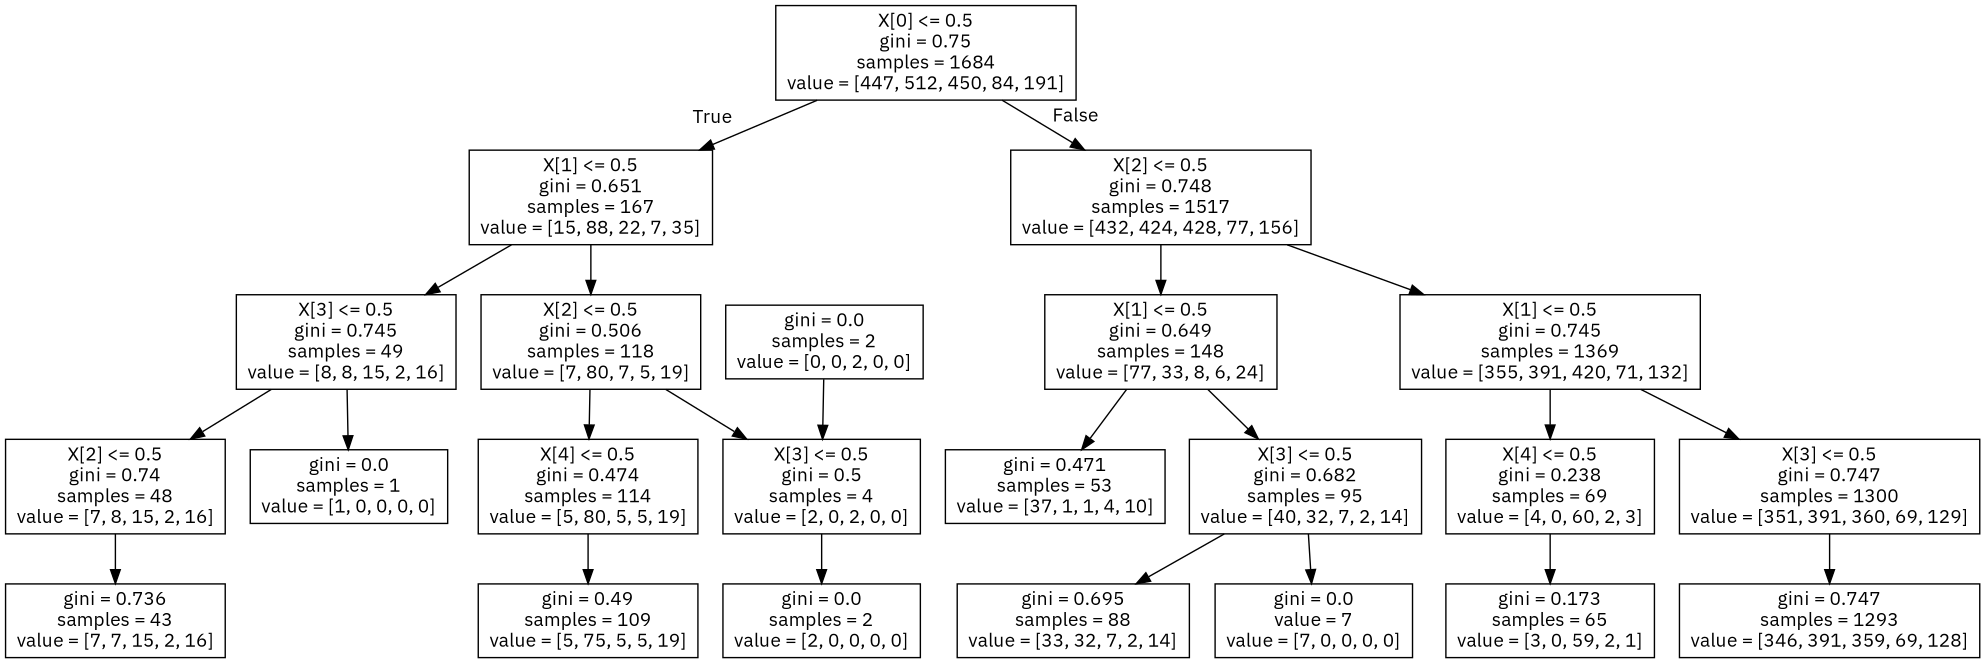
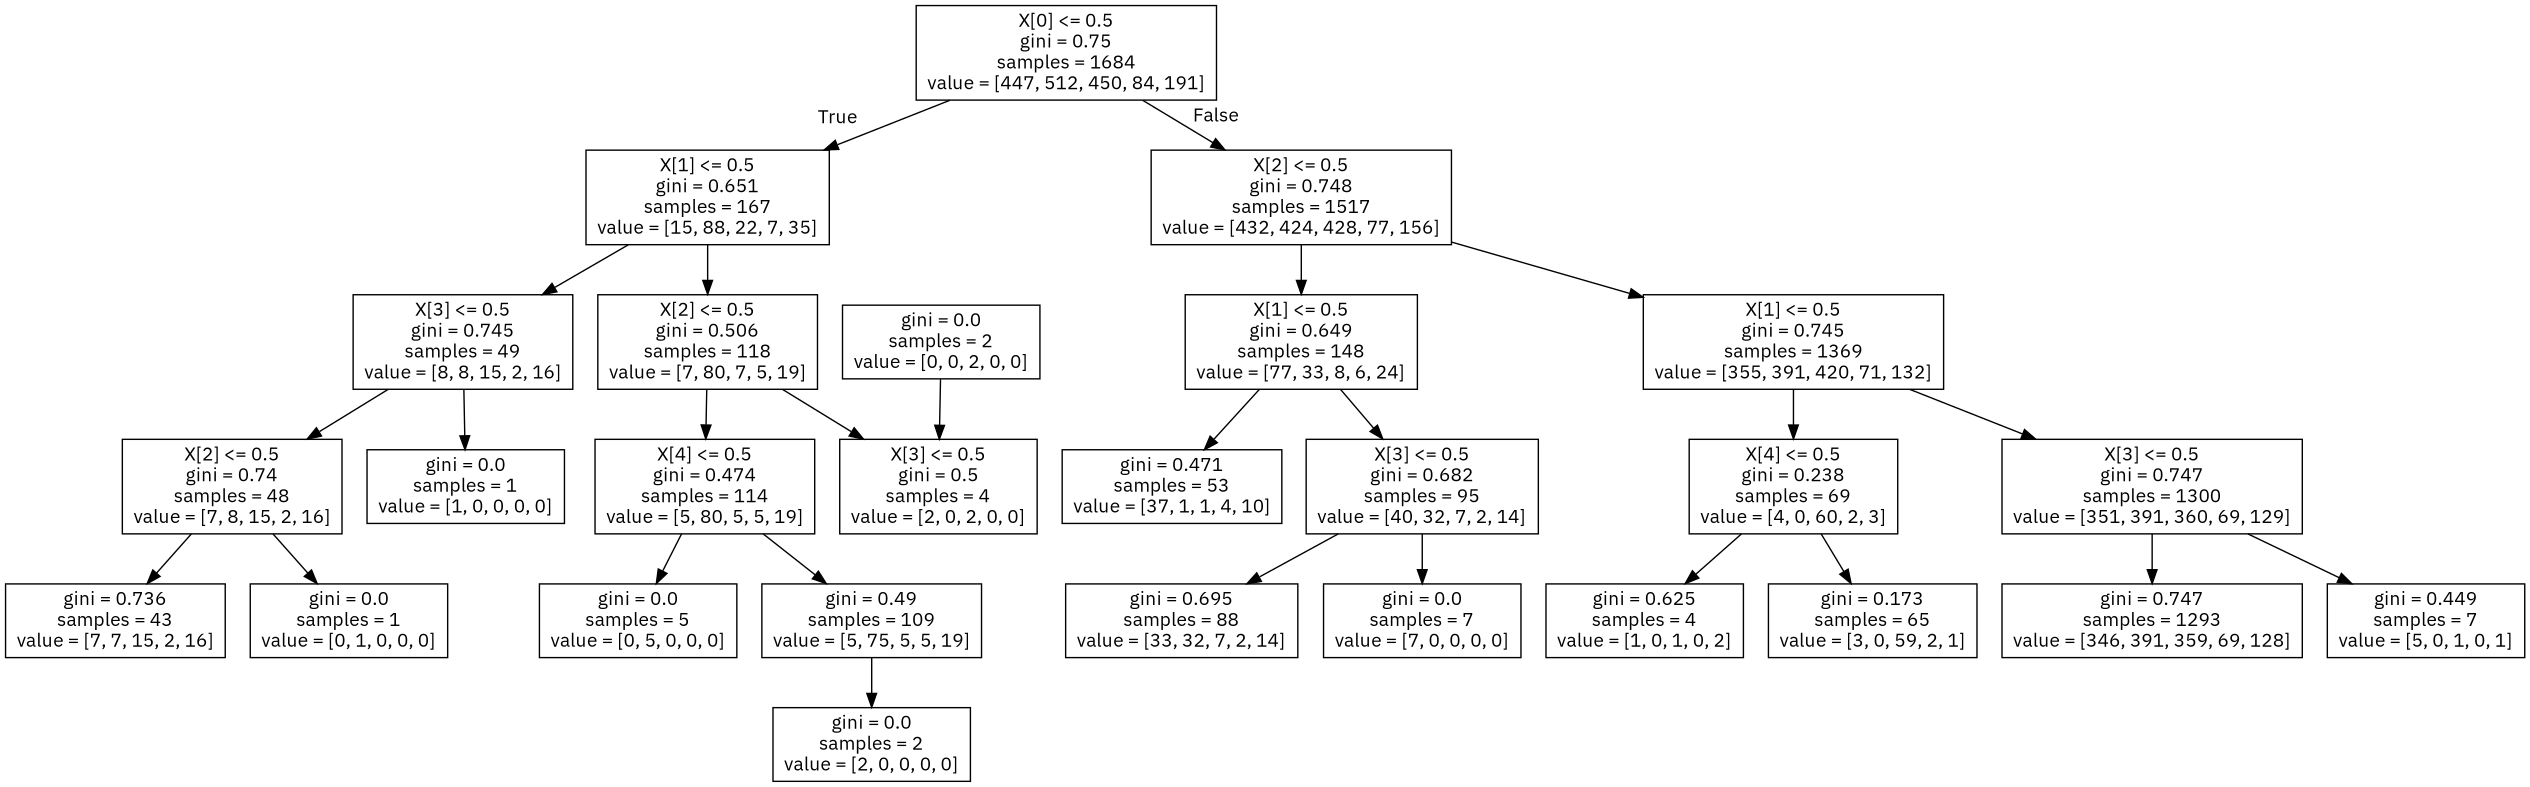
(822, 552) -> (872, 675)
none -> (349, 621)
none -> (638, 621)
(1314, 621) -> (1422, 621)
none -> (1645, 621)
none -> (2426, 621)
